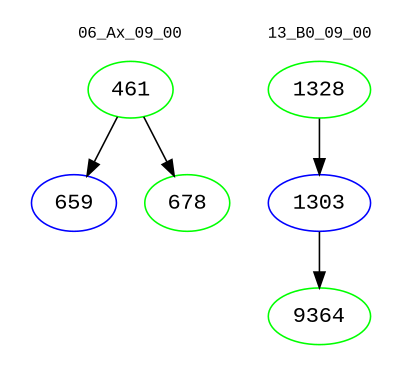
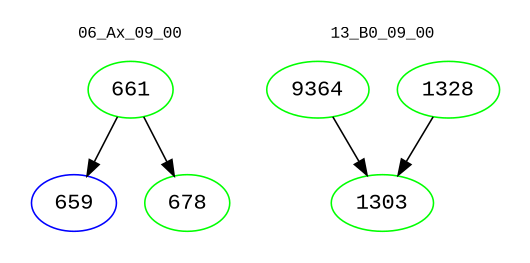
(131, 90) -> (131, 90)
(319, 203) -> (382, 203)
(319, 252) -> (346, 139)
